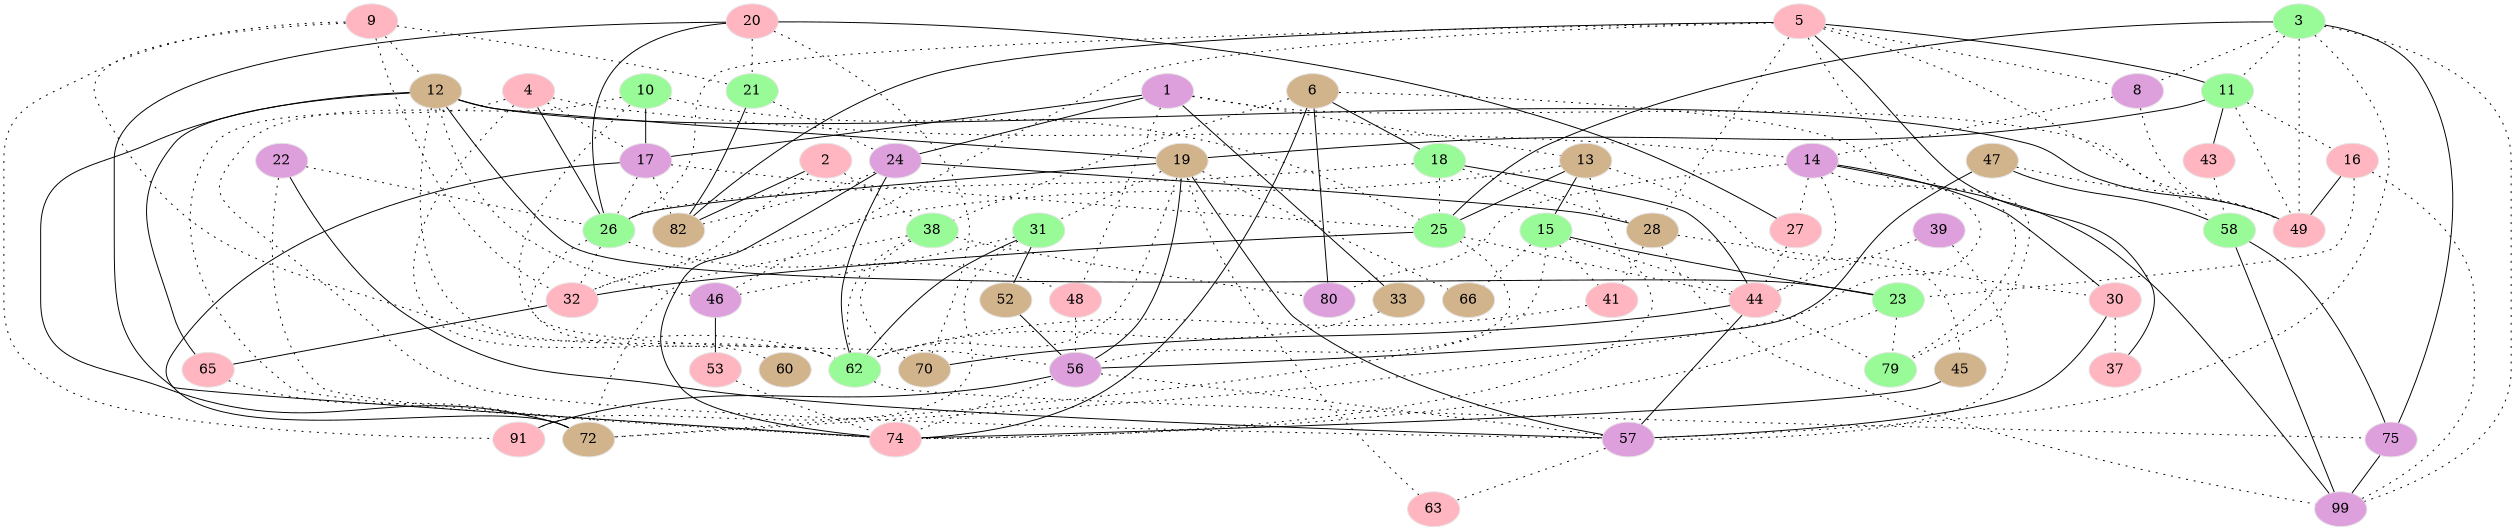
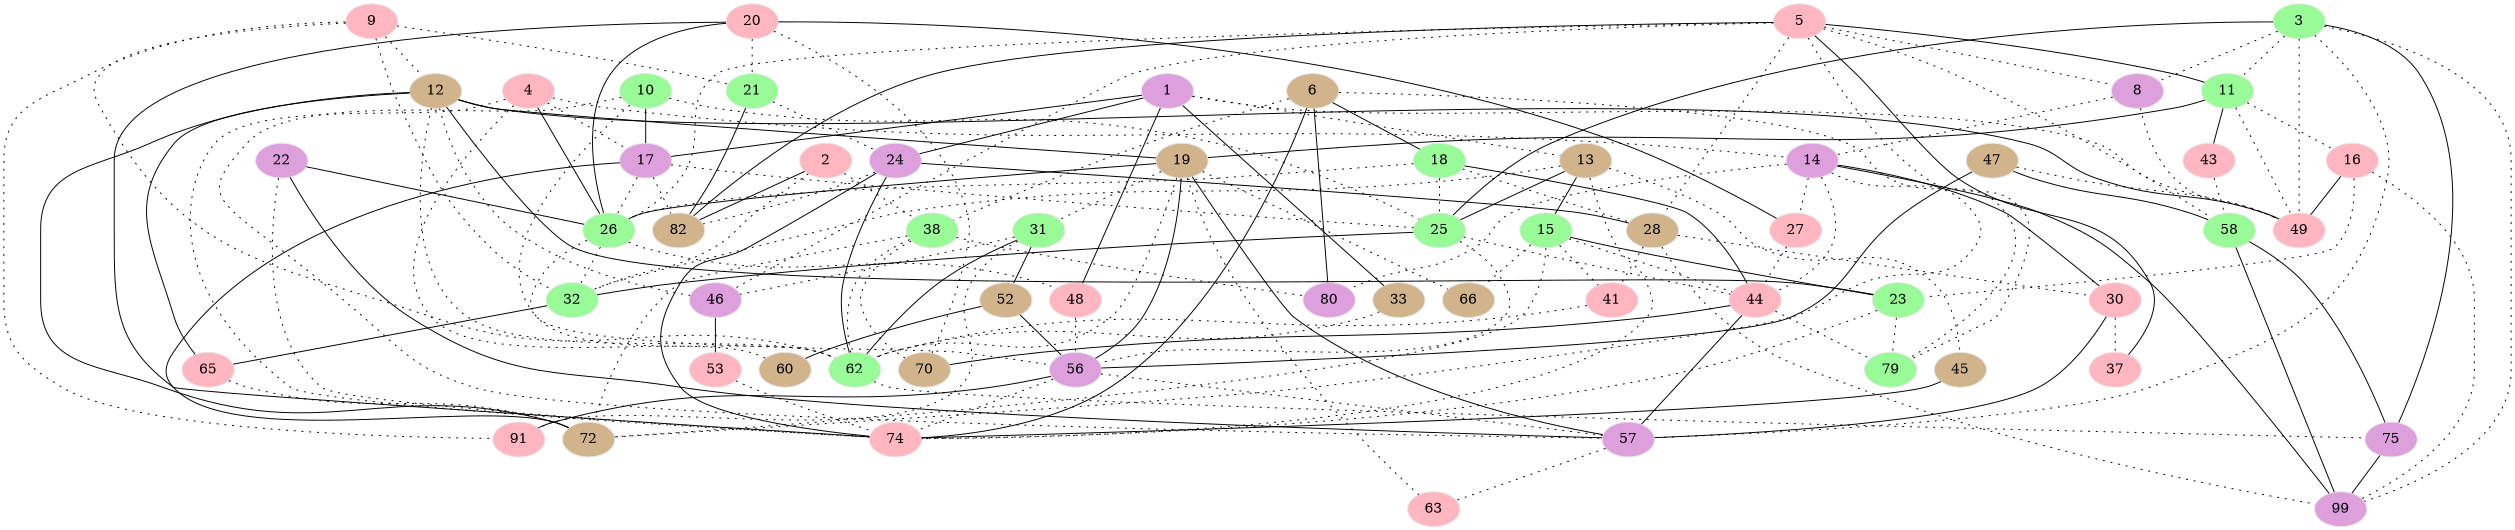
(459, 198) -> (459, 198)
(1120, 200) -> (1120, 200)
(1939, 230) -> none
(572, 300) -> (572, 300)
none -> (901, 327)
